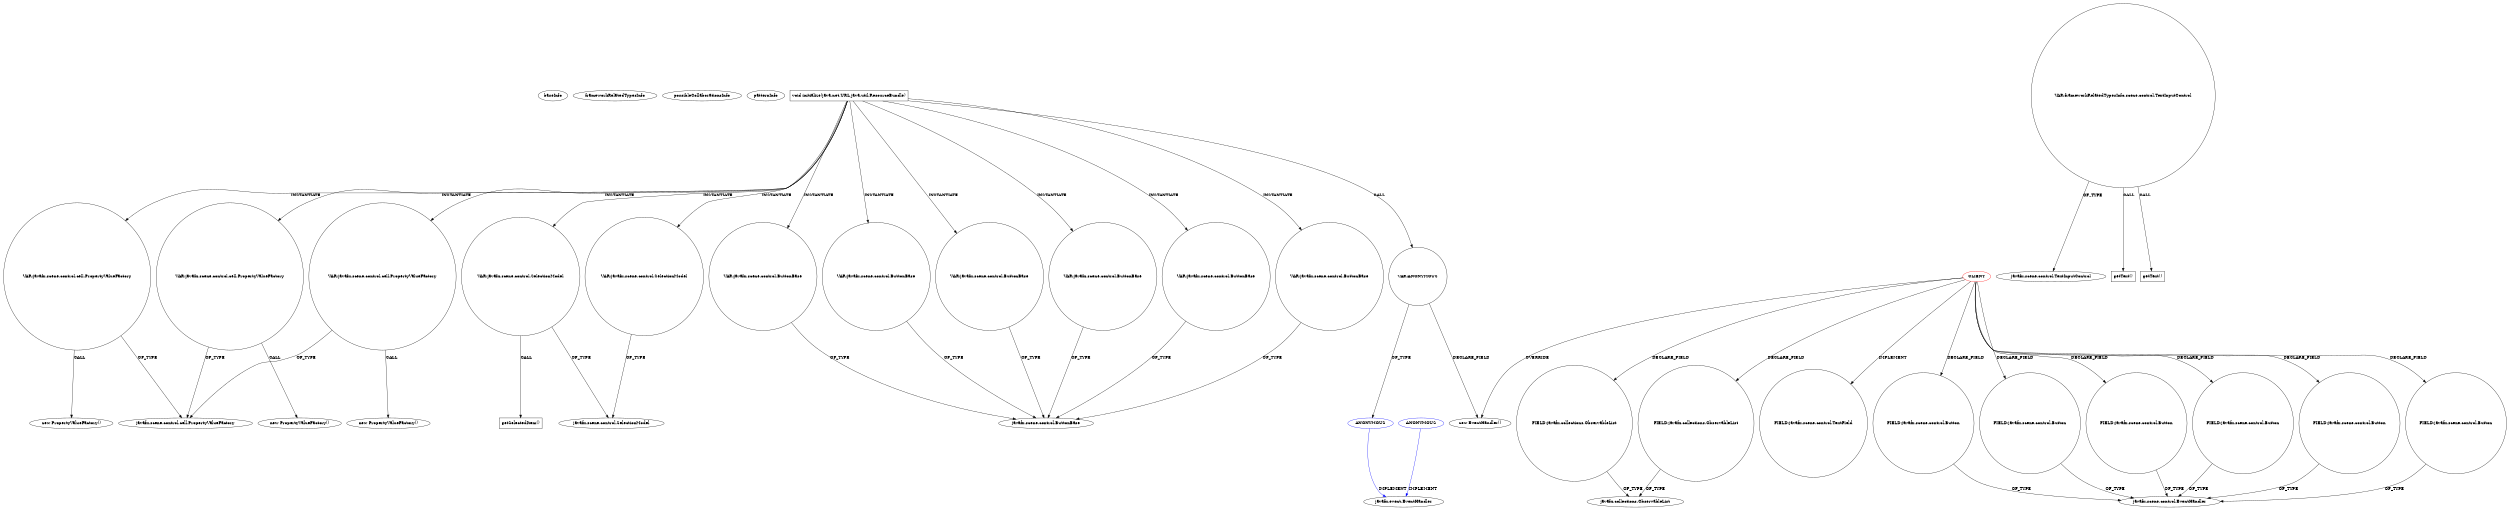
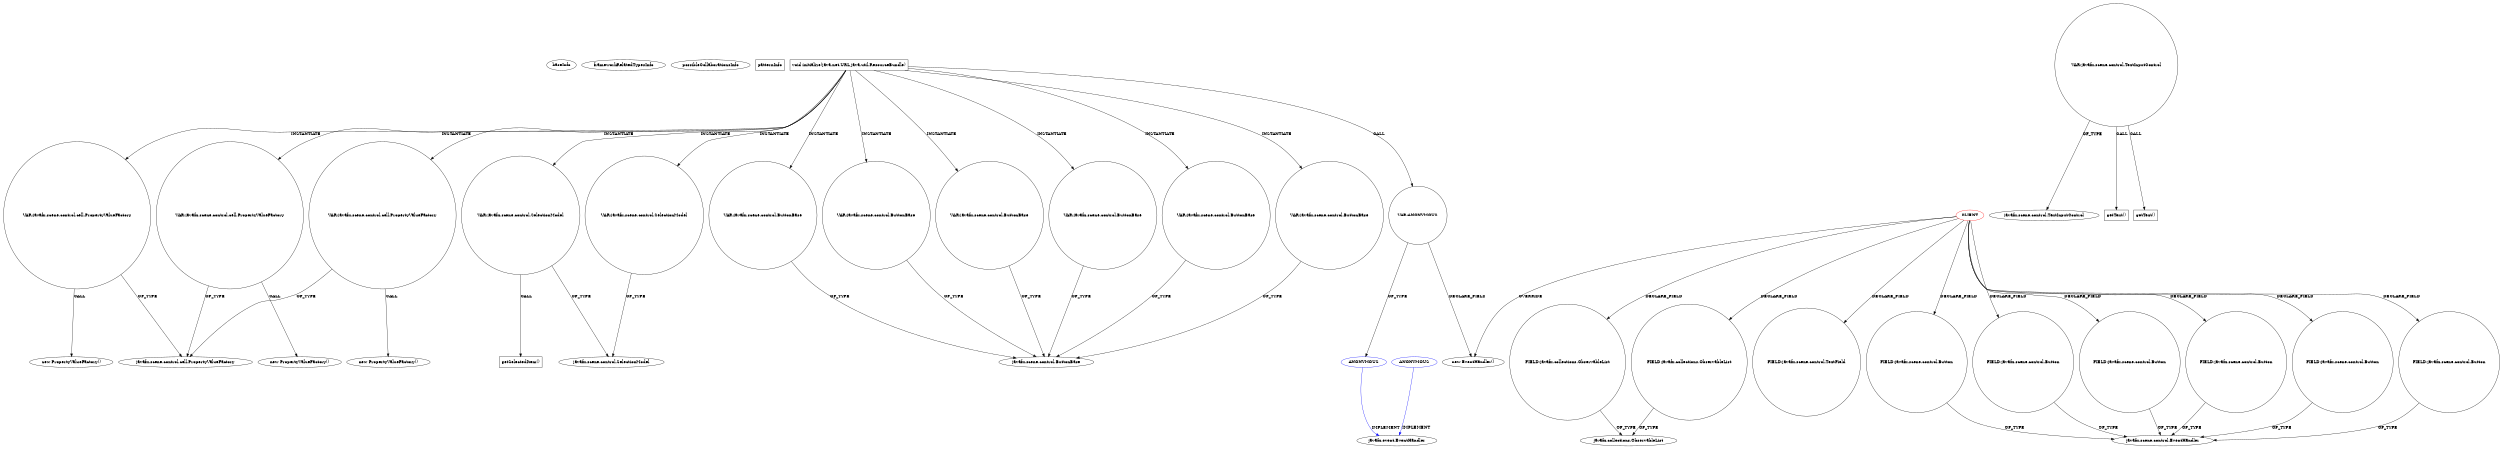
(766, 96) -> (770, 65)
(2123, 96) -> (2116, 65)
(1893, 358) -> (1890, 297)
